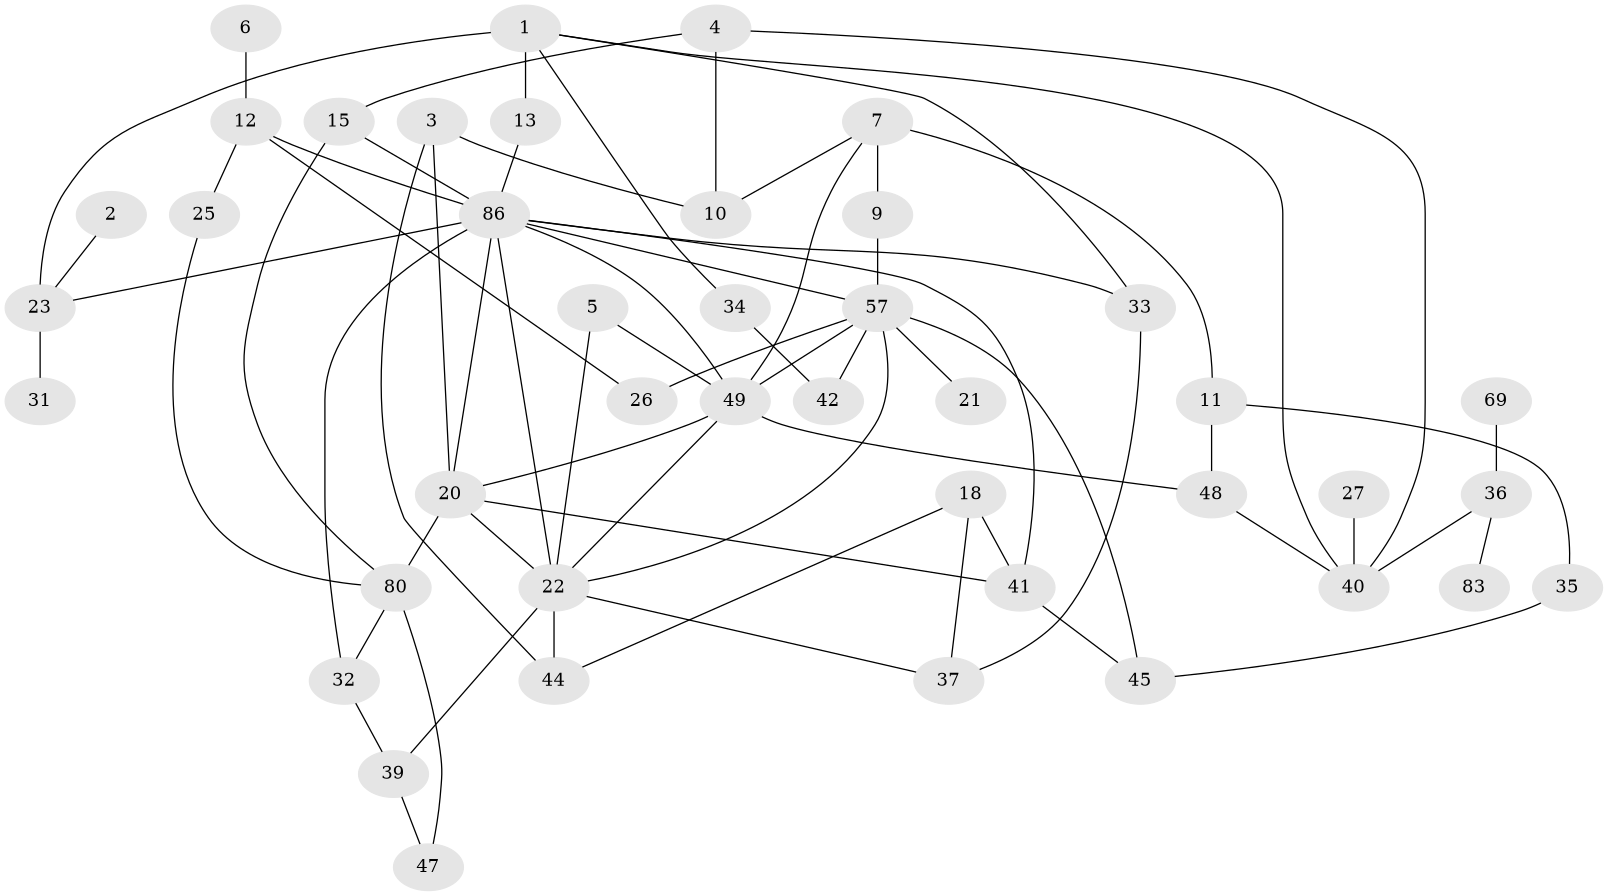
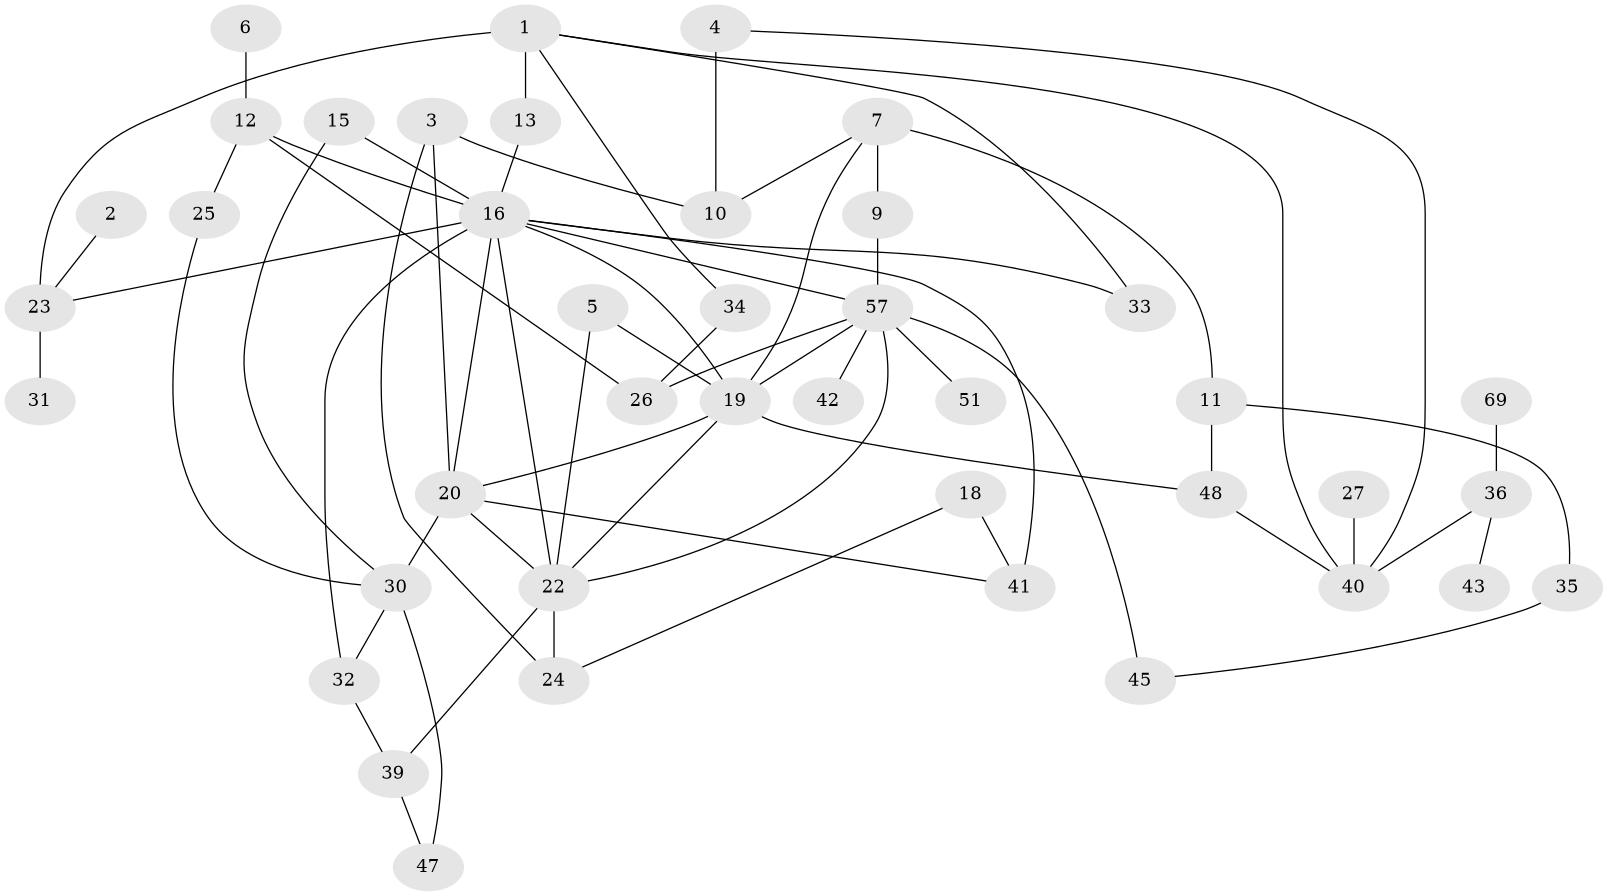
(514, 64) -> none
(494, 215) -> (494, 215)
(782, 355) -> (689, 355)
(735, 401) -> (735, 401)
(971, 401) -> (971, 401)
(396, 588) -> (396, 588)
(1474, 588) -> (1474, 588)
(1080, 634) -> none
(554, 681) -> (554, 681)
(949, 681) -> none
